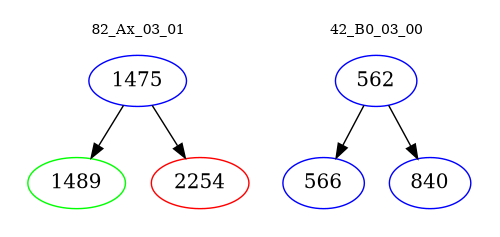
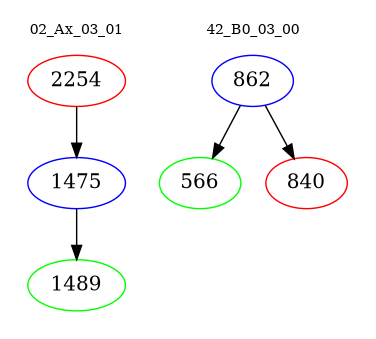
(138, 31) -> (77, 31)
(376, 81) -> (253, 81)
(165, 126) -> (77, 125)
(324, 183) -> (200, 183)
(430, 183) -> (307, 183)
